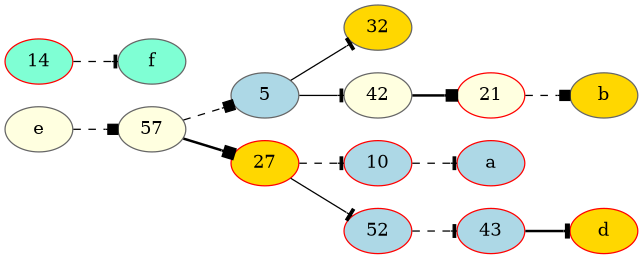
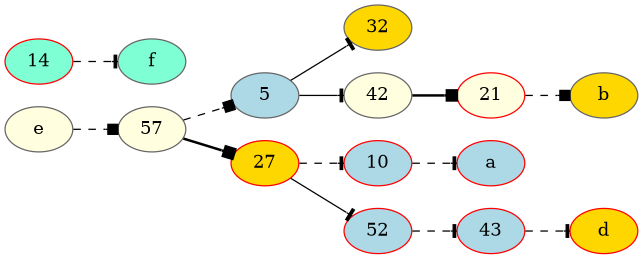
(544, 231) -> (544, 231)
